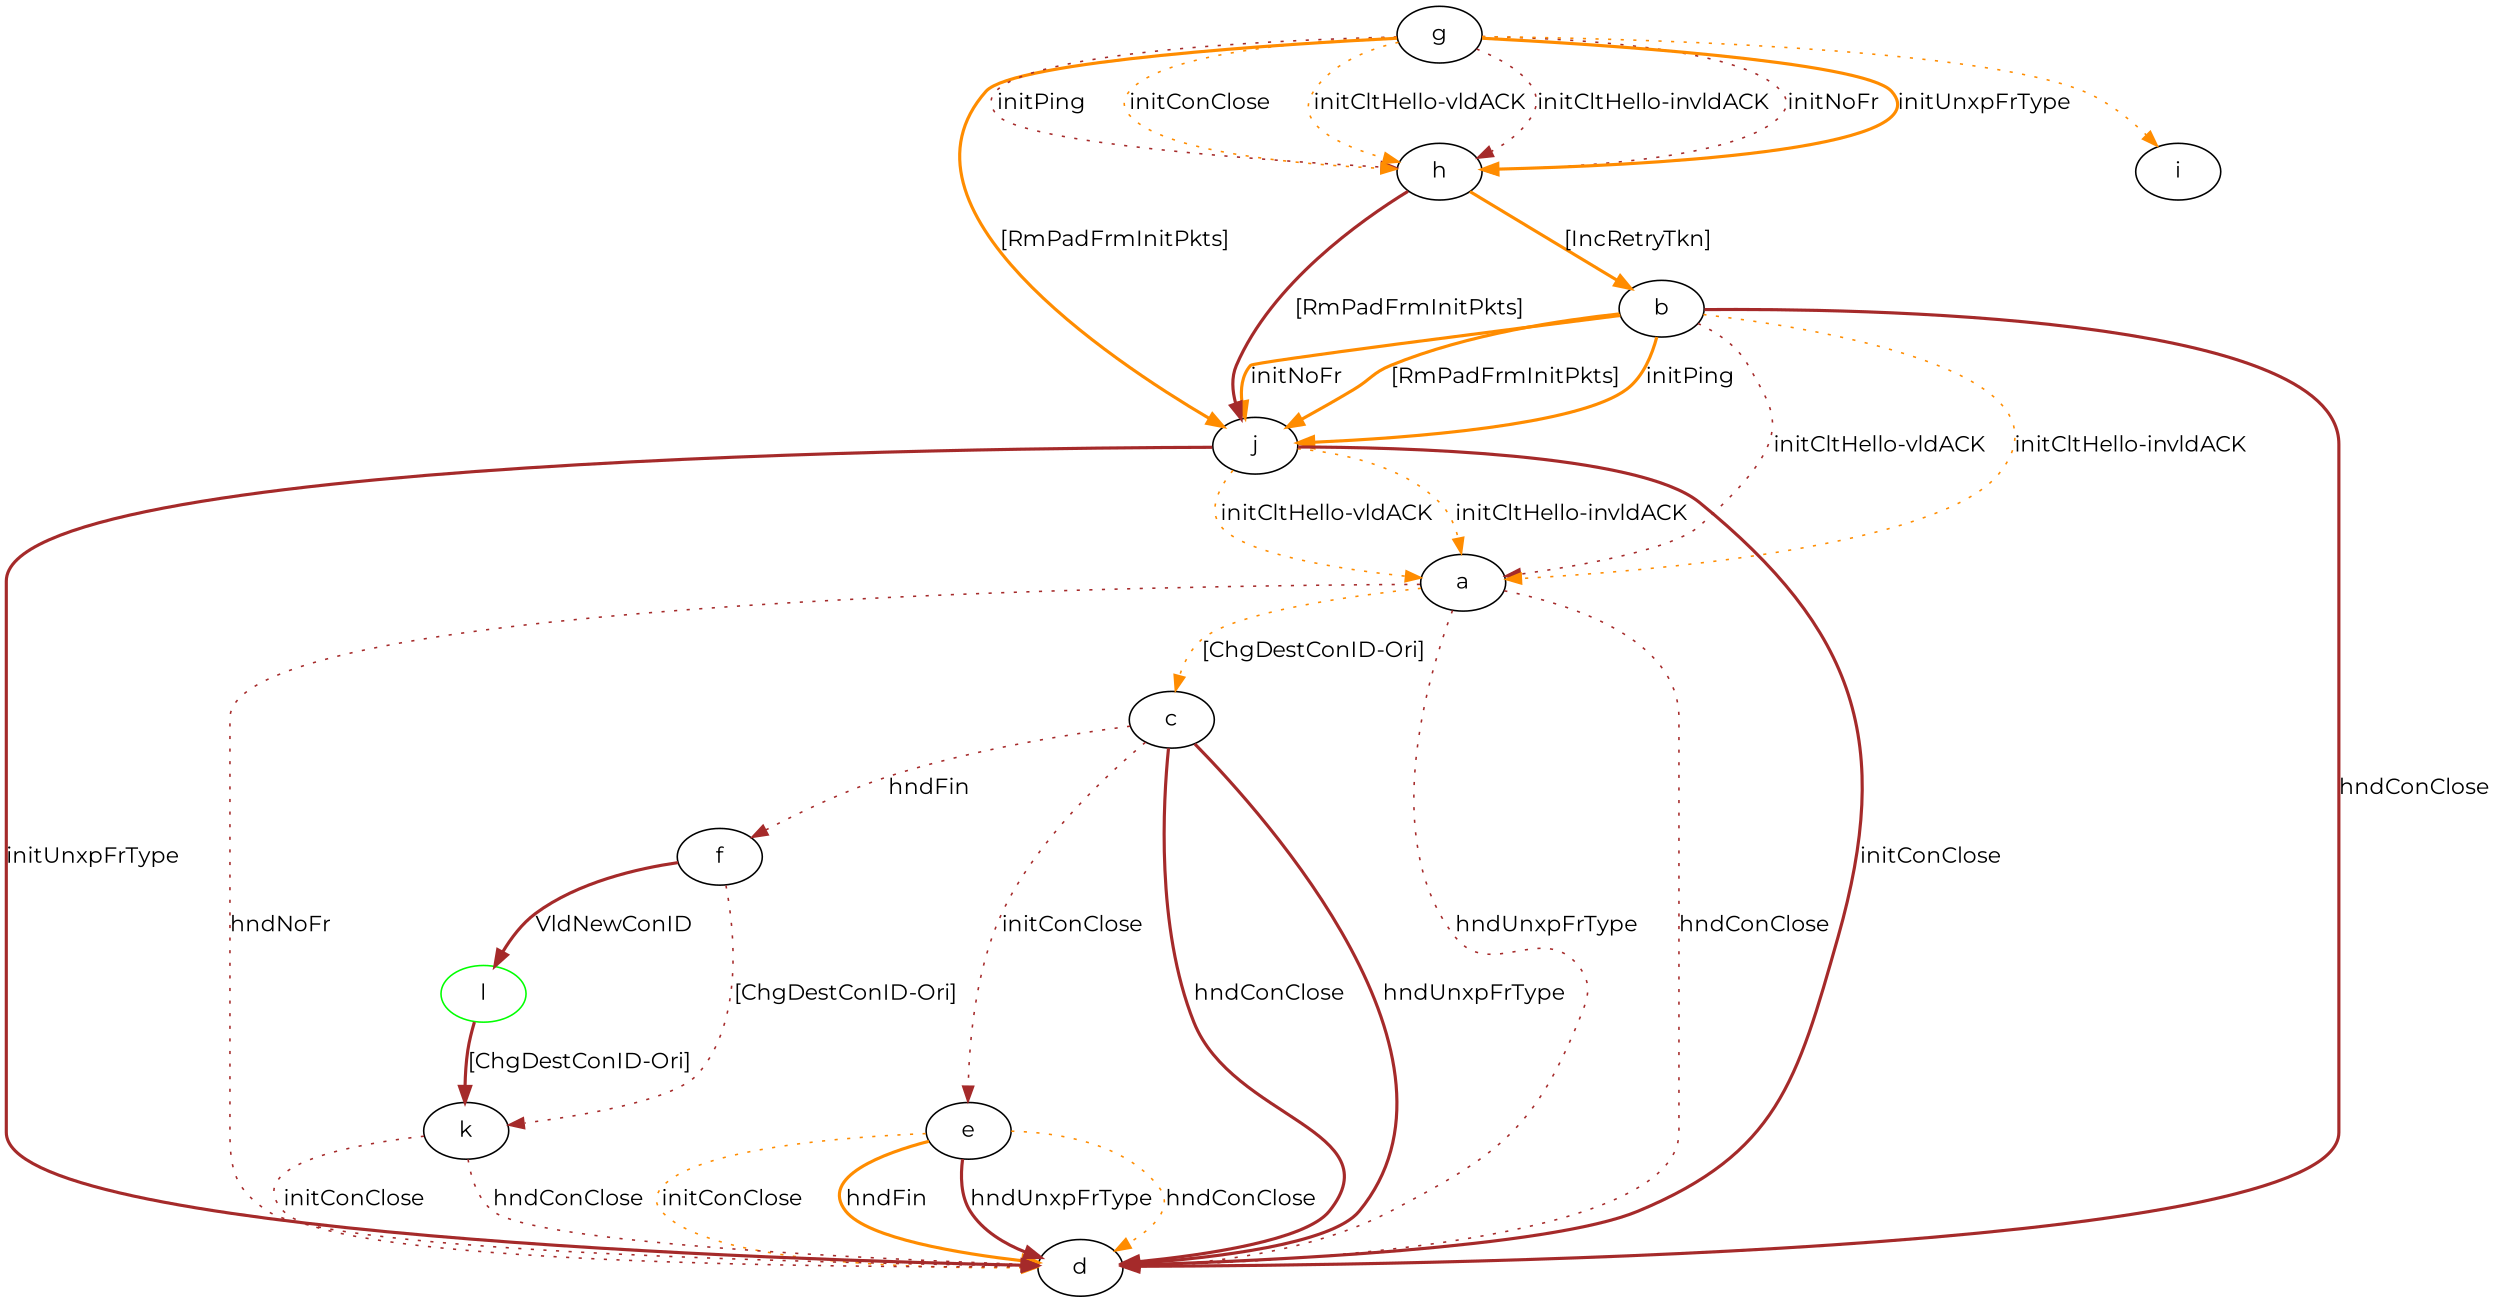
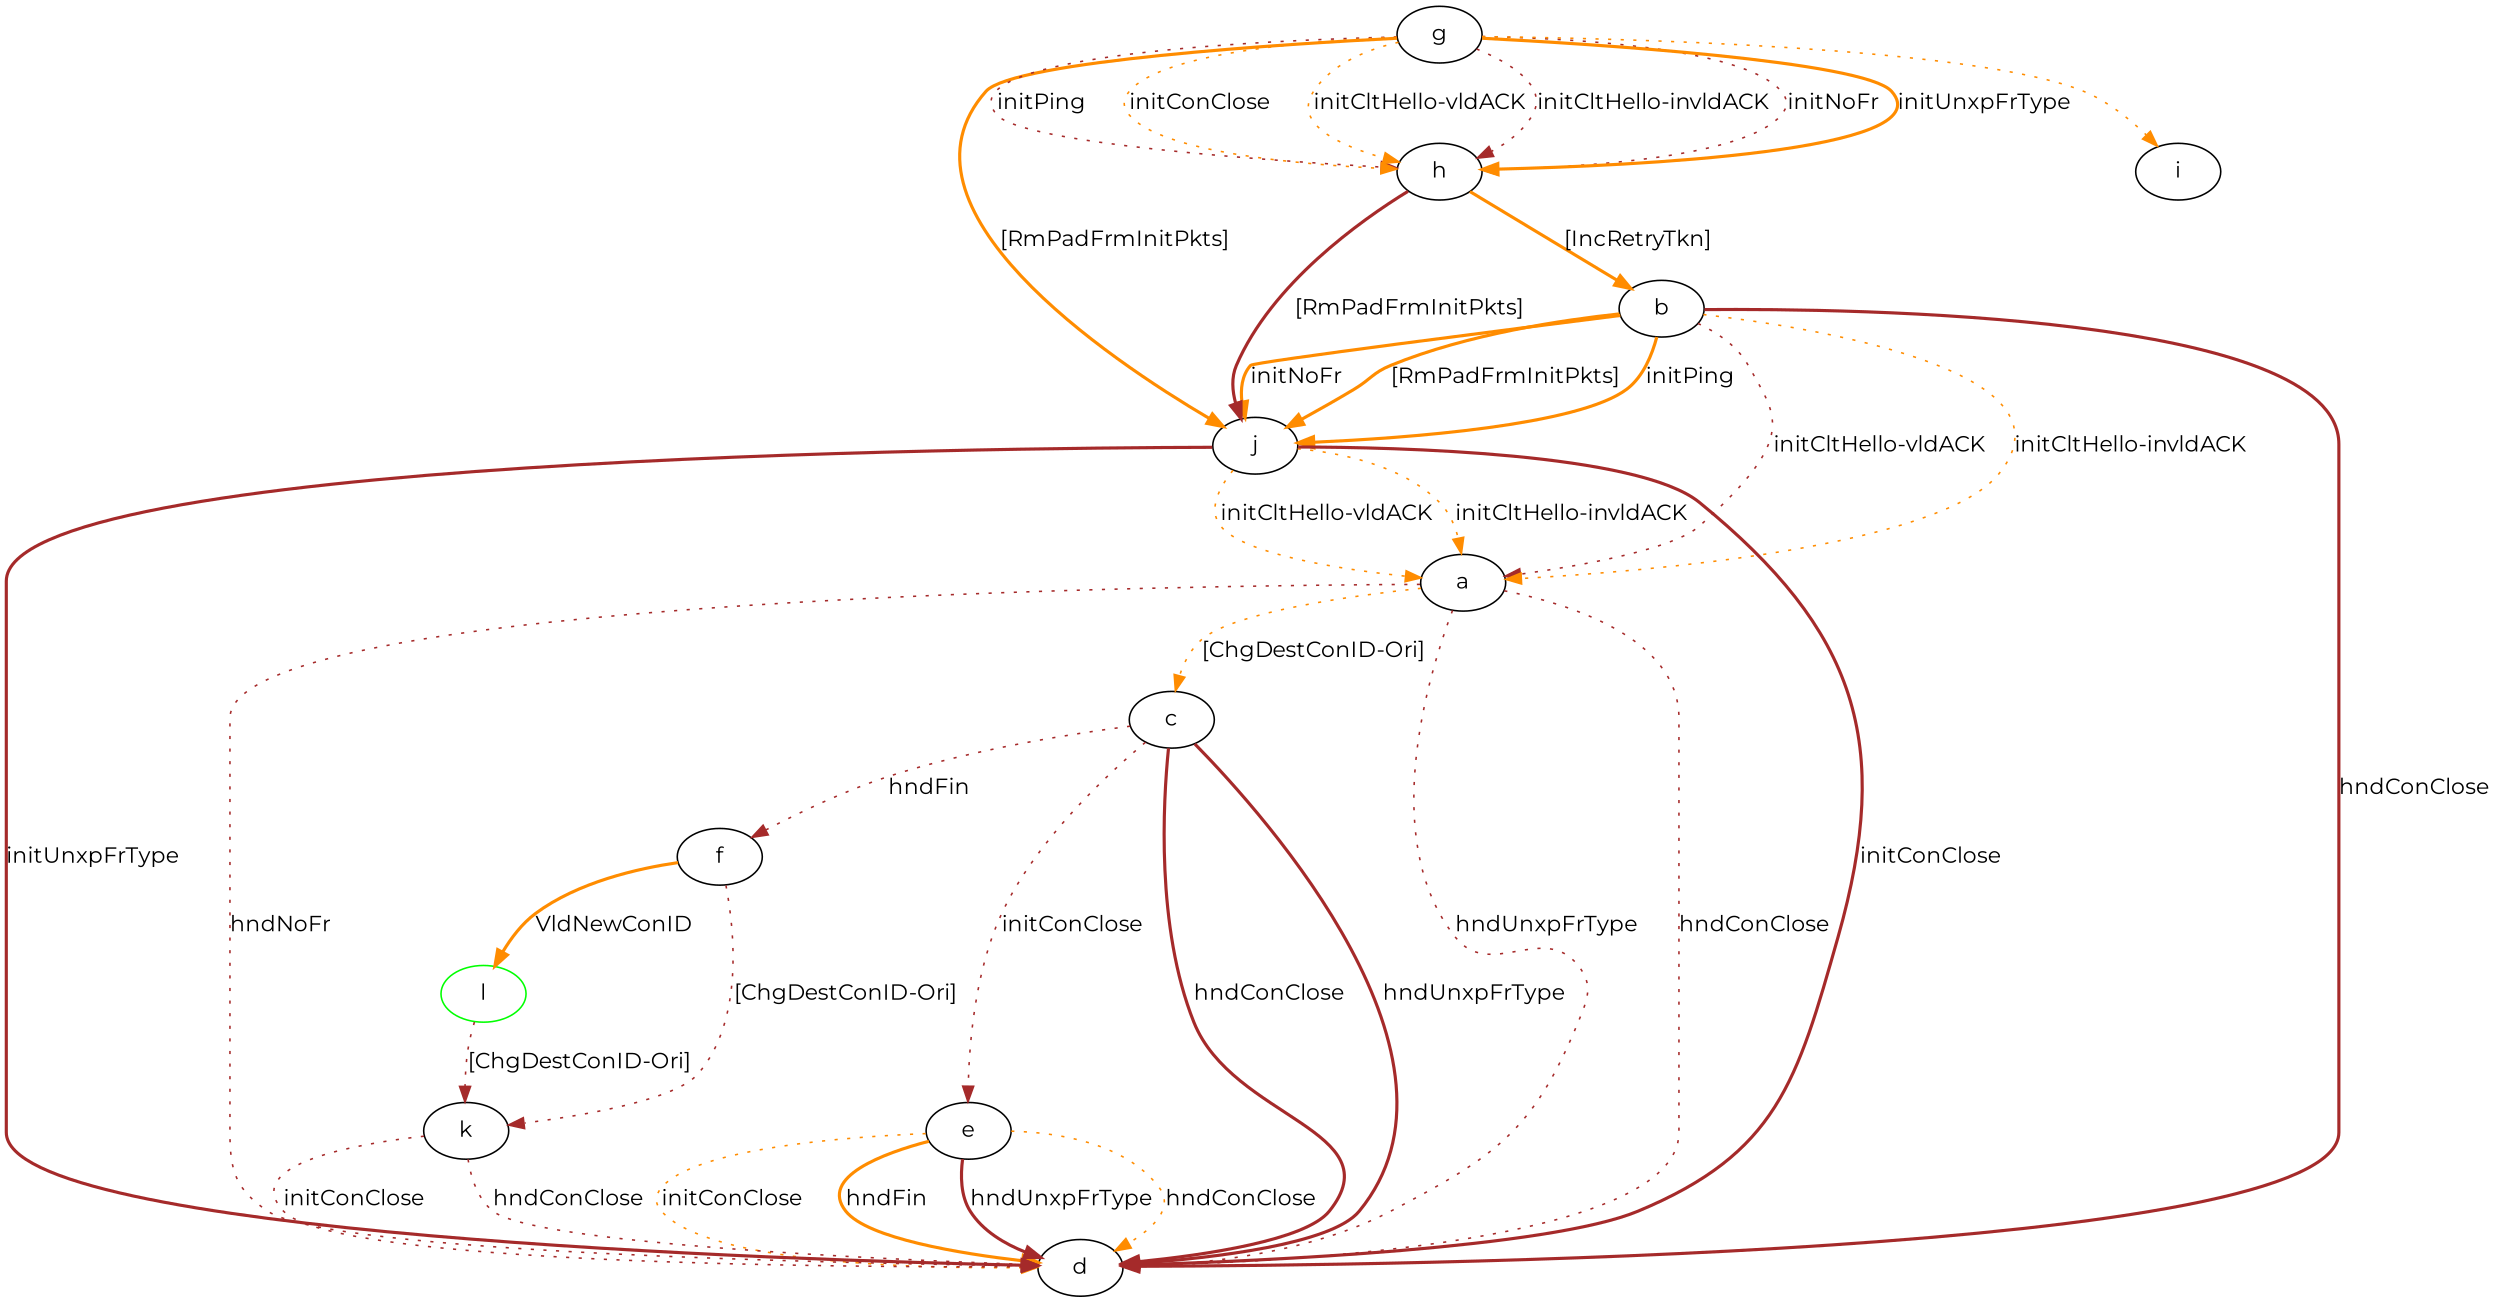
(580, 889) -> (580, 889)
(467, 1054) -> (467, 1054)
